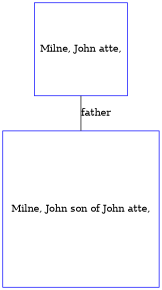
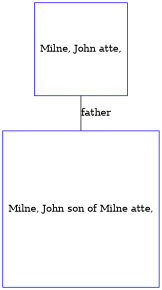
(81, 209) -> (81, 209)
